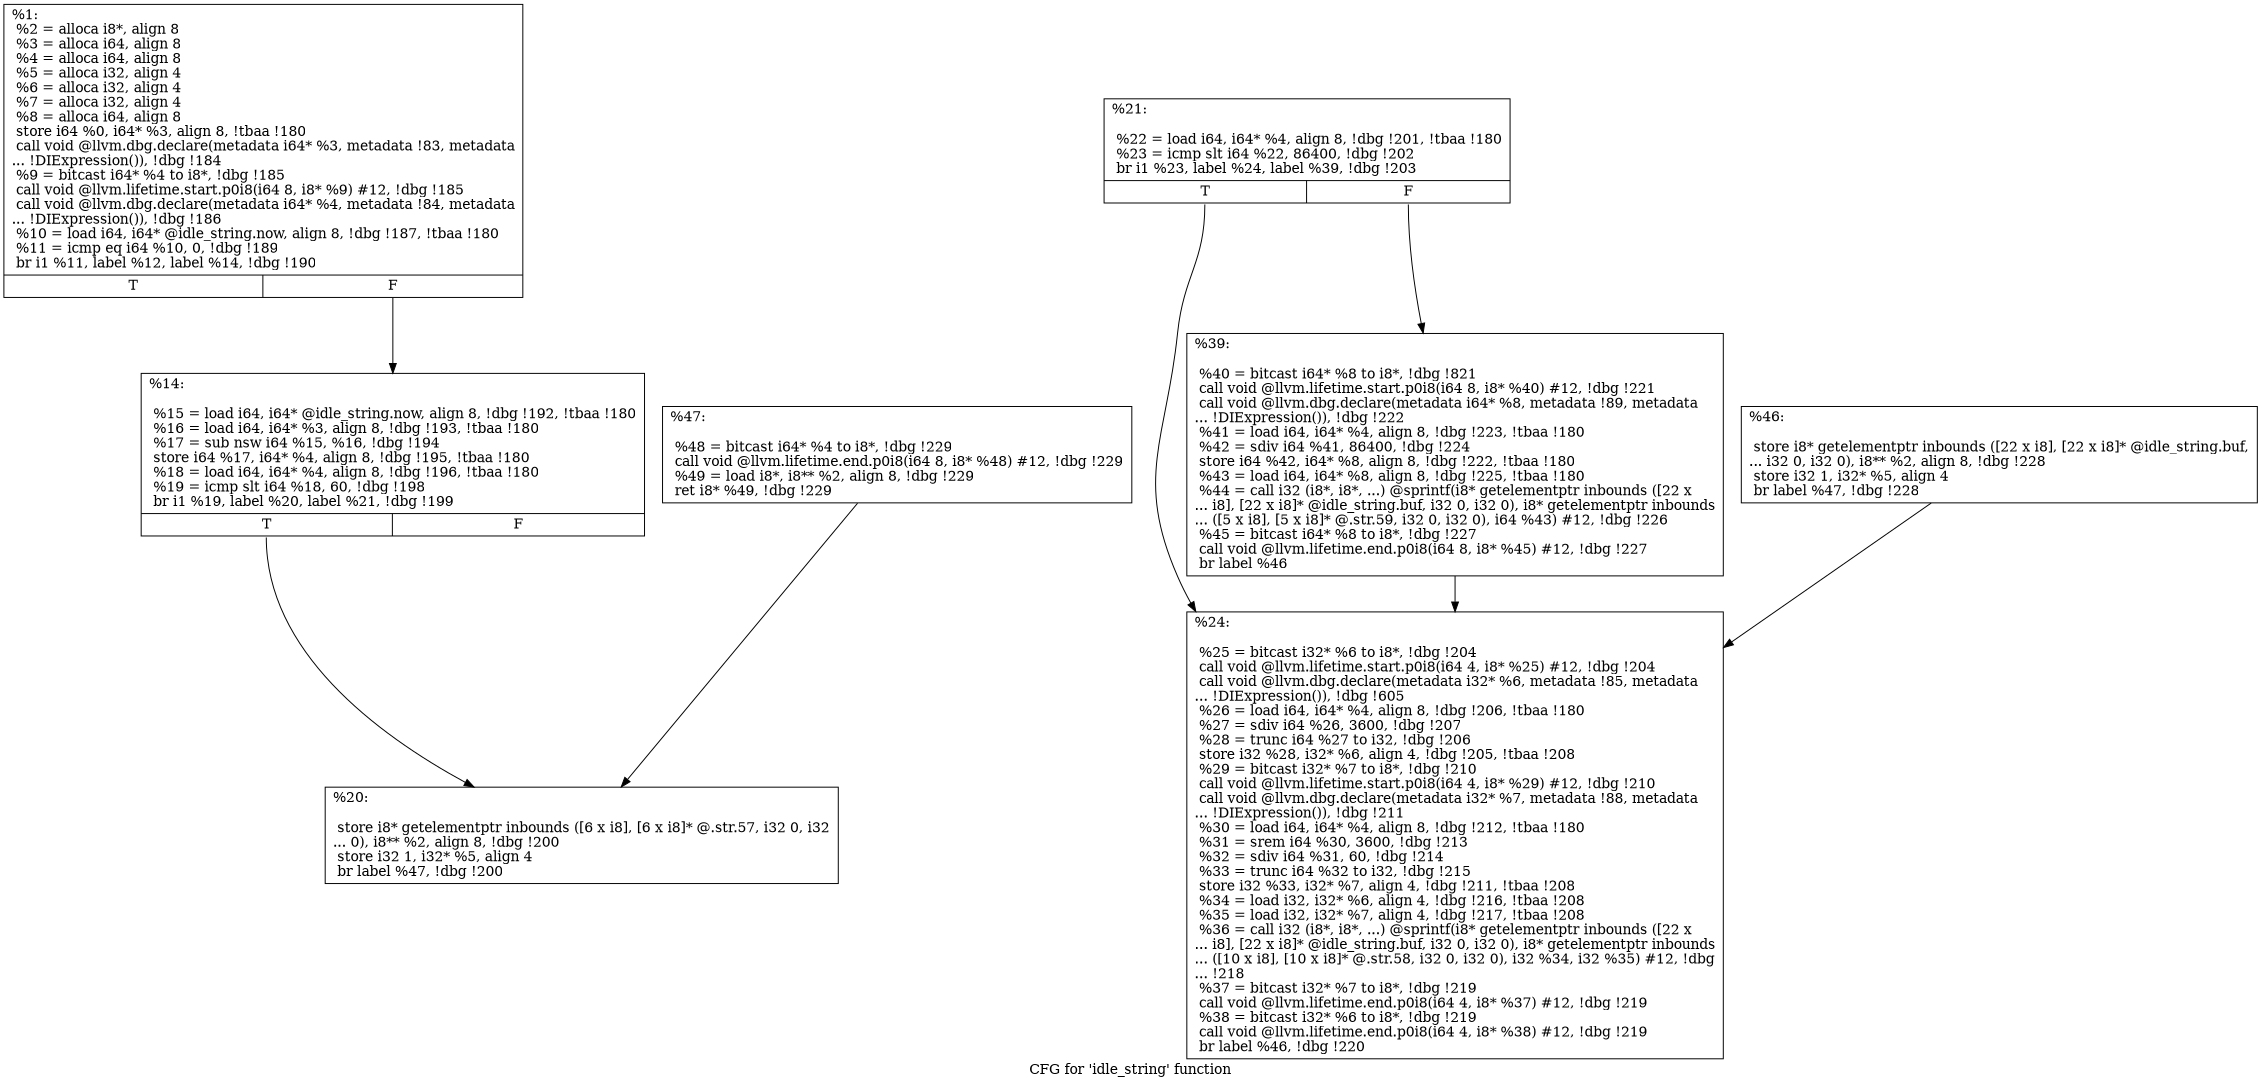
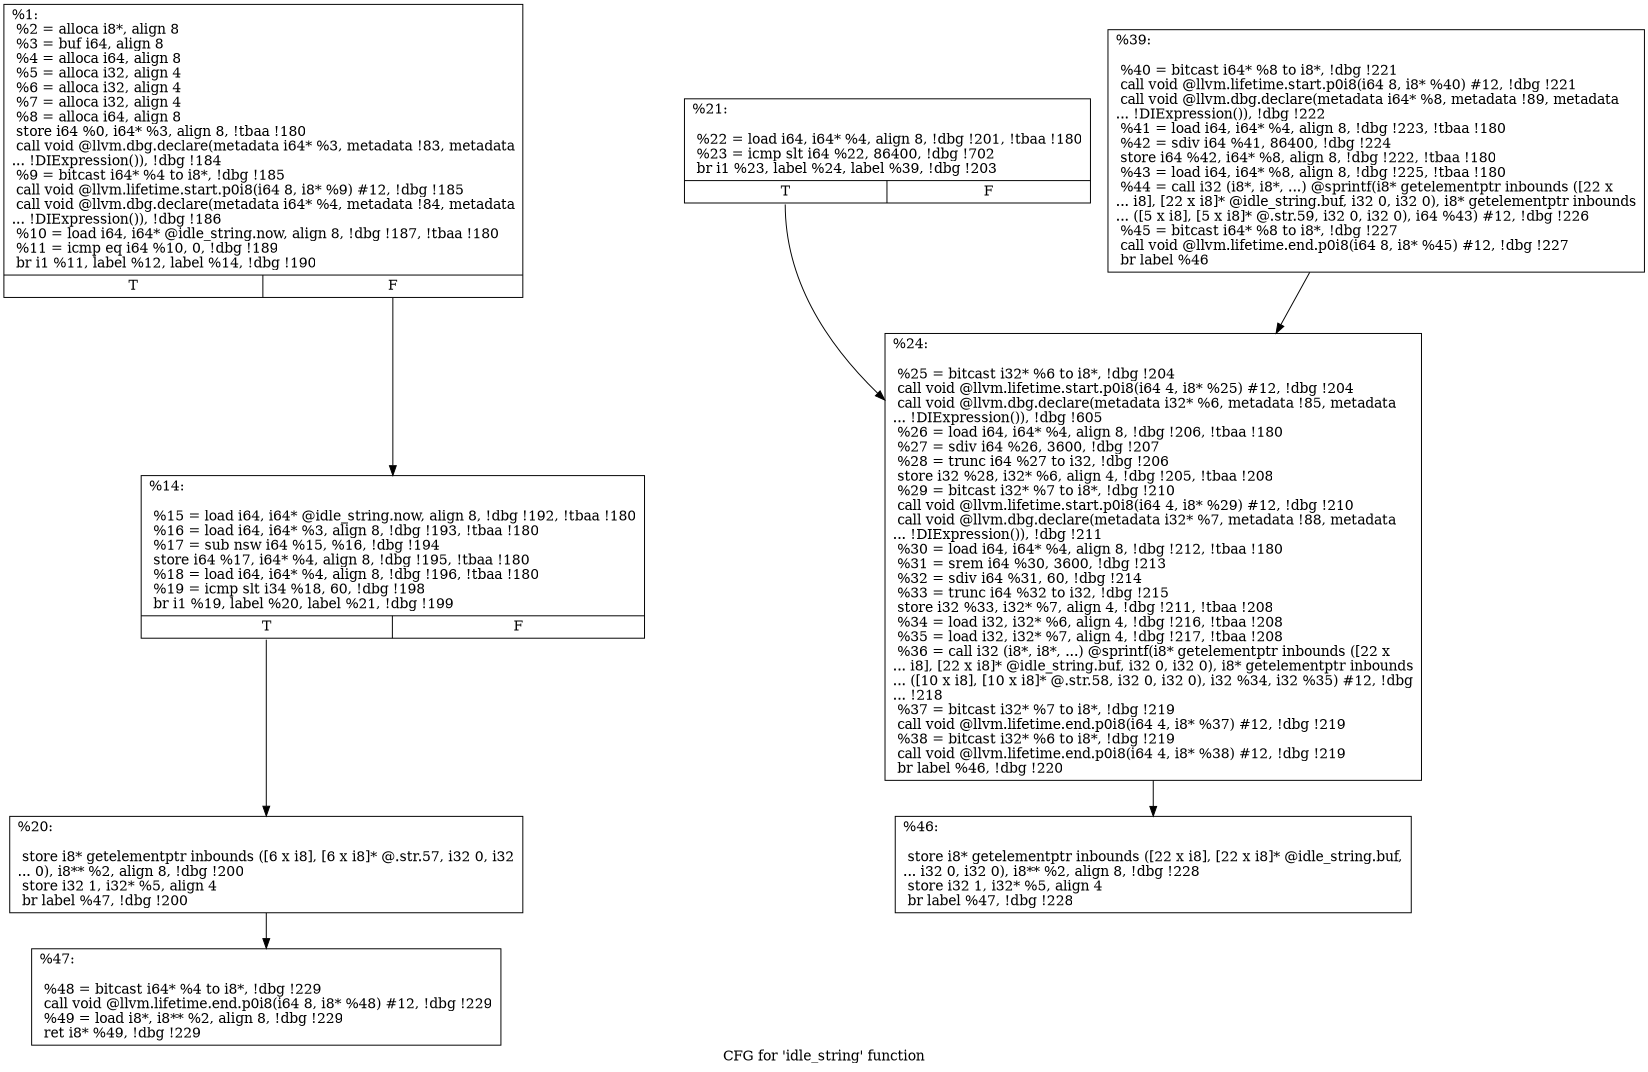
(97, 44) -> (88, 44)
(1263, 154) -> (844, 154)
(1412, 264) -> none
(1336, 374) -> (1257, 71)
(287, 487) -> (287, 590)
(1831, 572) -> (1153, 793)
(743, 641) -> (266, 926)
